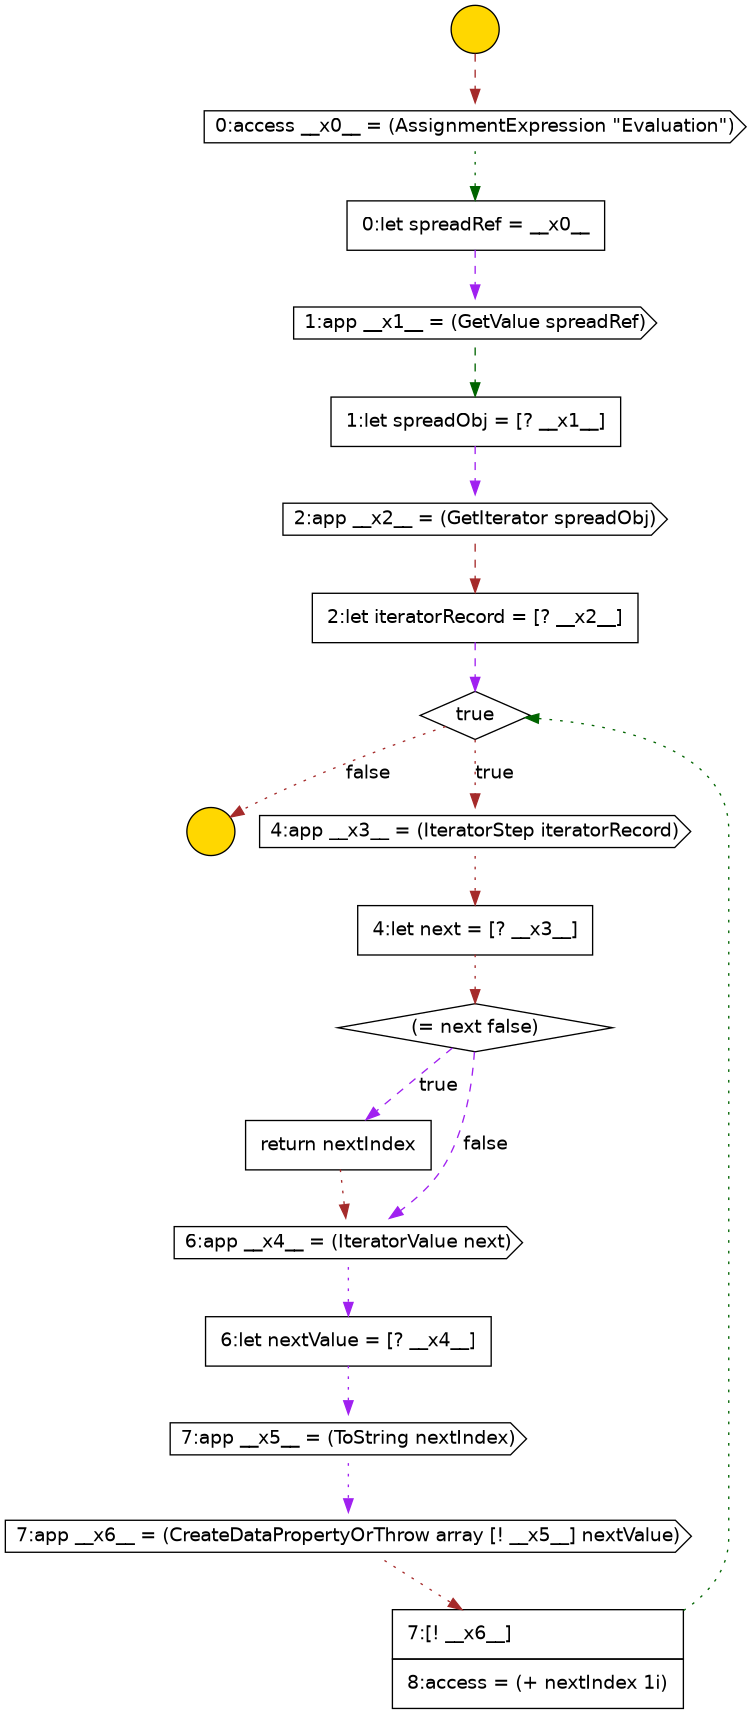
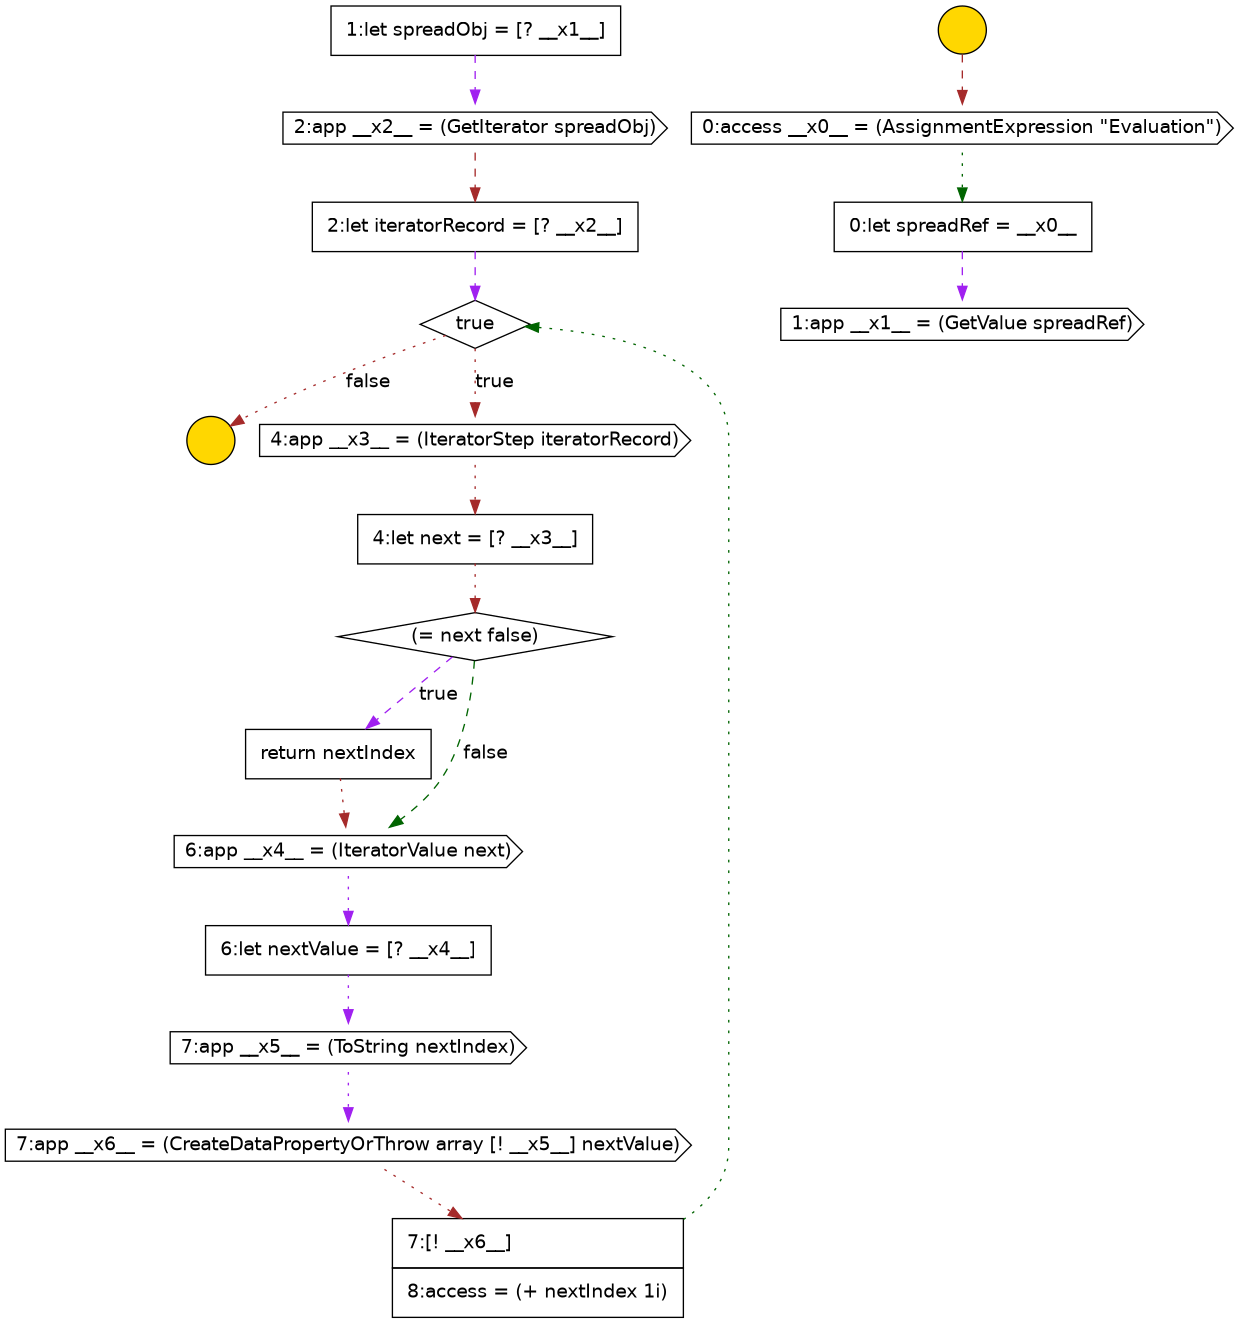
(475, 365) -> none
(456, 1141) -> (456, 749)
